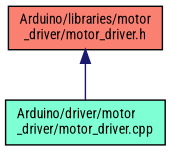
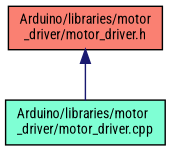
(85, 122) -> (85, 122)
